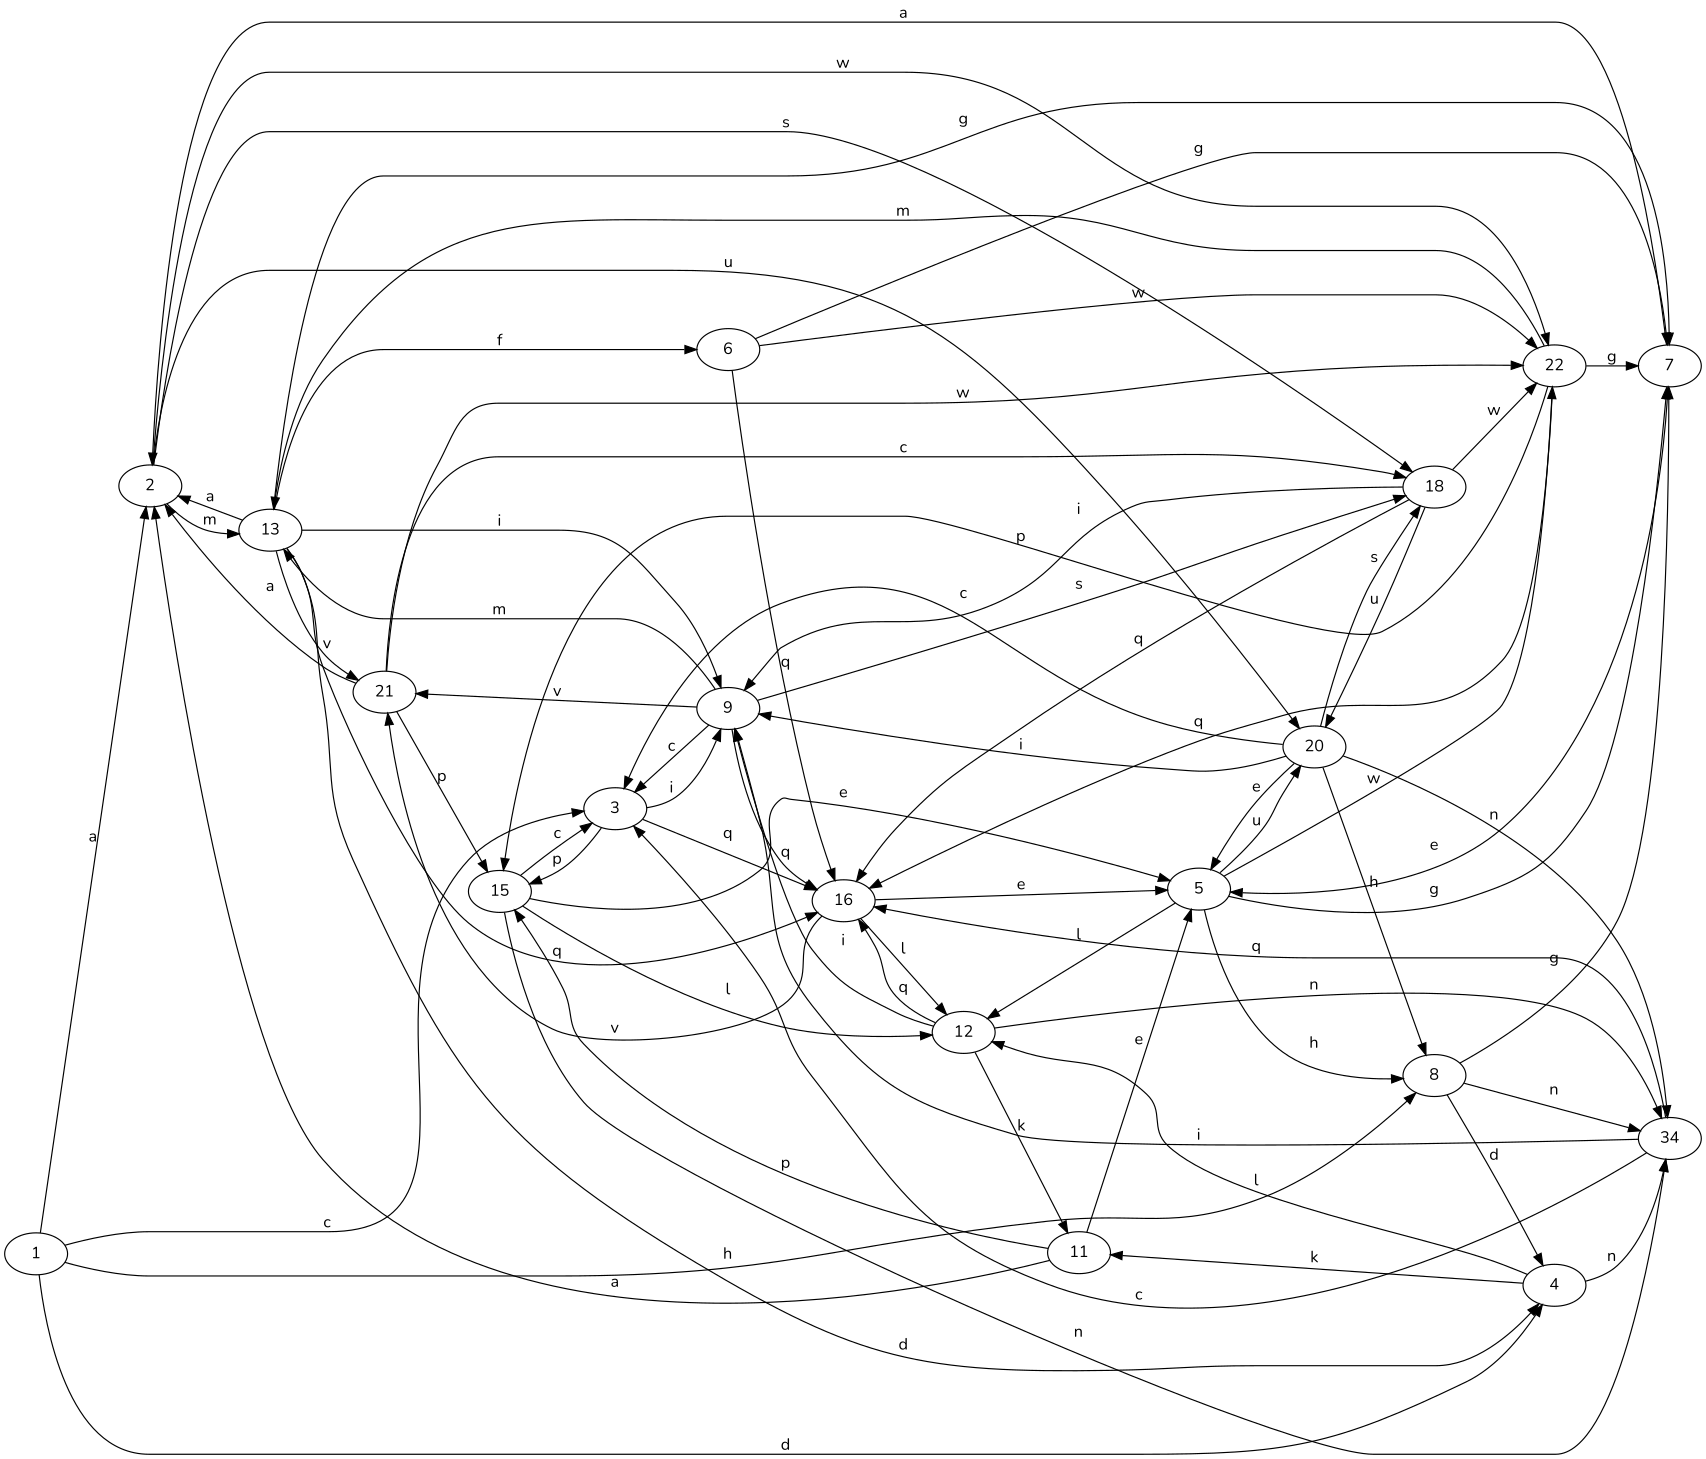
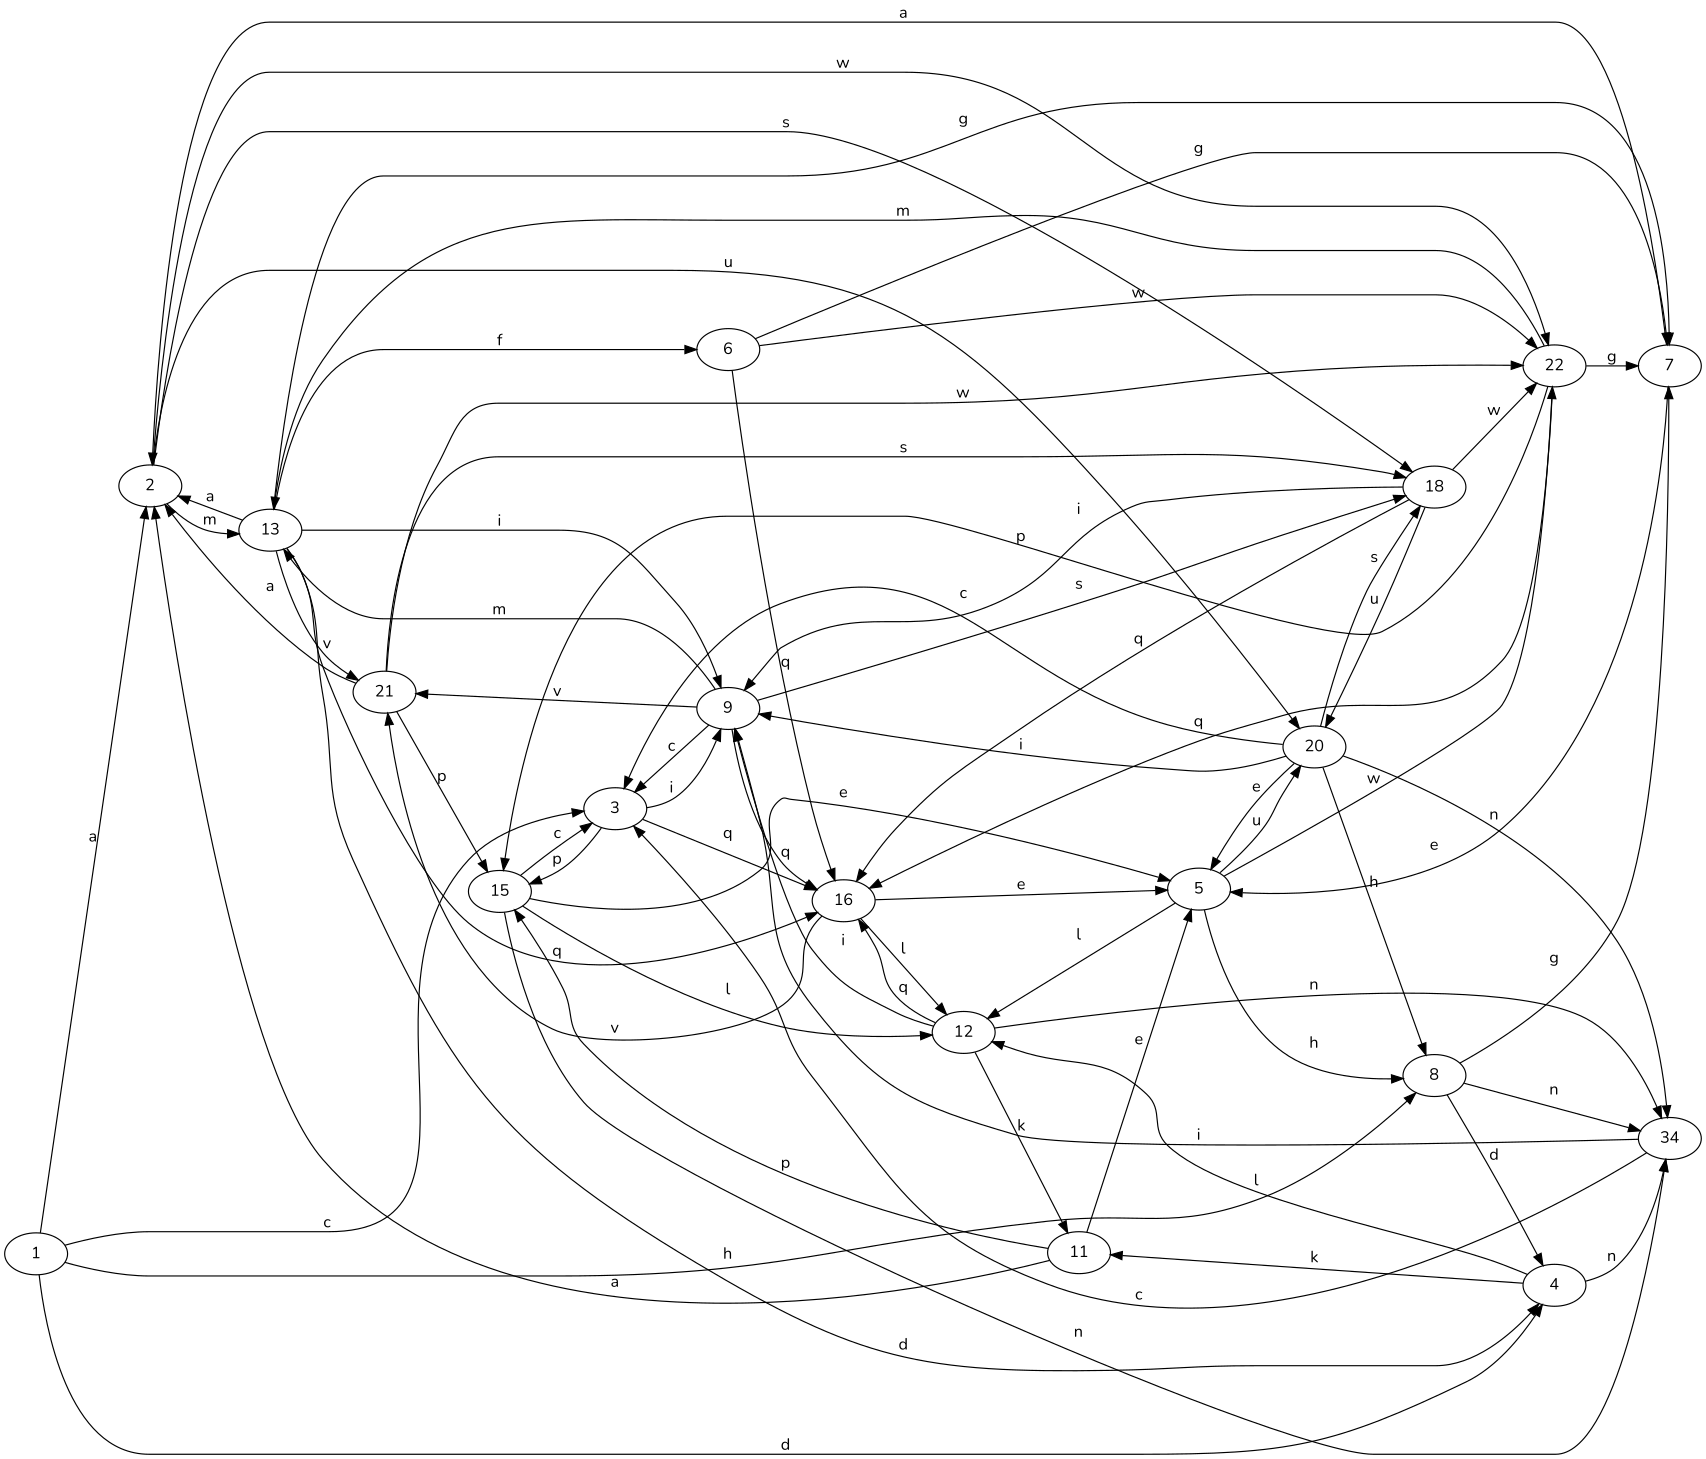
(904, 448) -> (904, 448)
(1592, 798) -> none
(1324, 958) -> none
